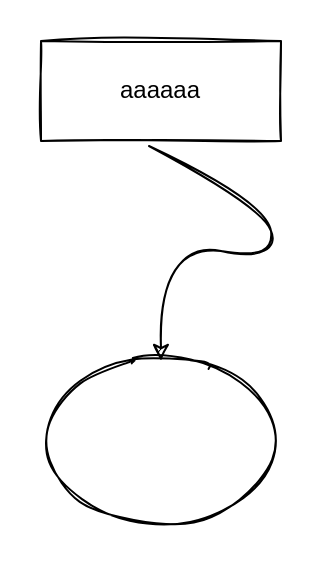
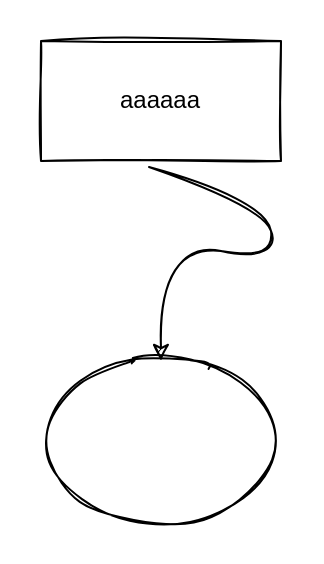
(161, 91) -> (161, 101)
